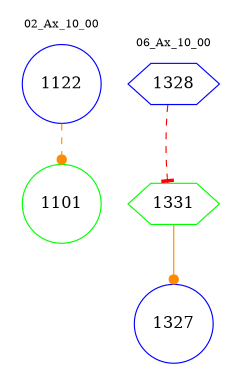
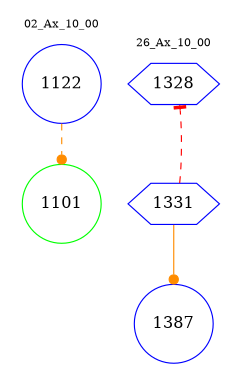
(174, 43) -> (174, 43)
(166, 141) -> (181, 147)
(174, 204) -> (174, 204)
(174, 324) -> (174, 324)
